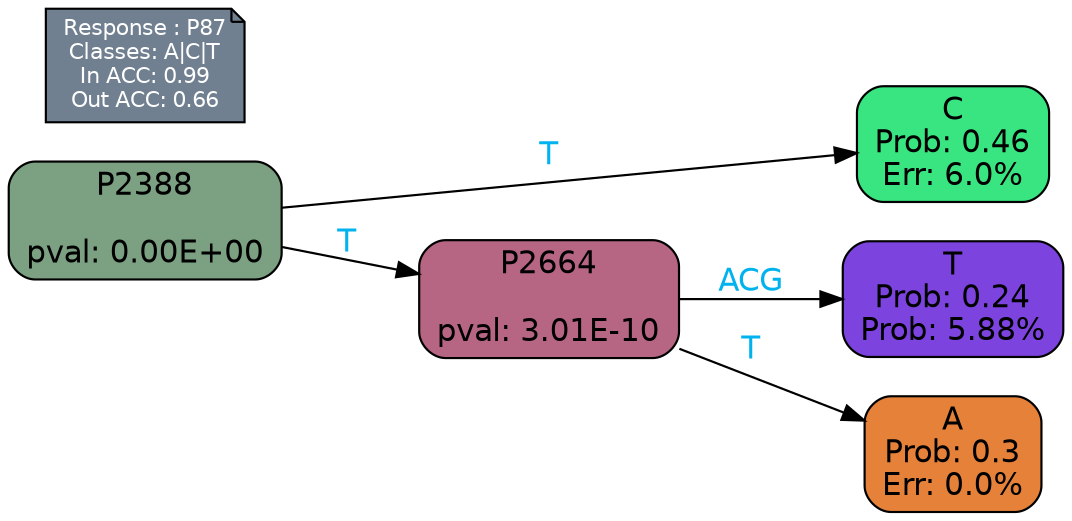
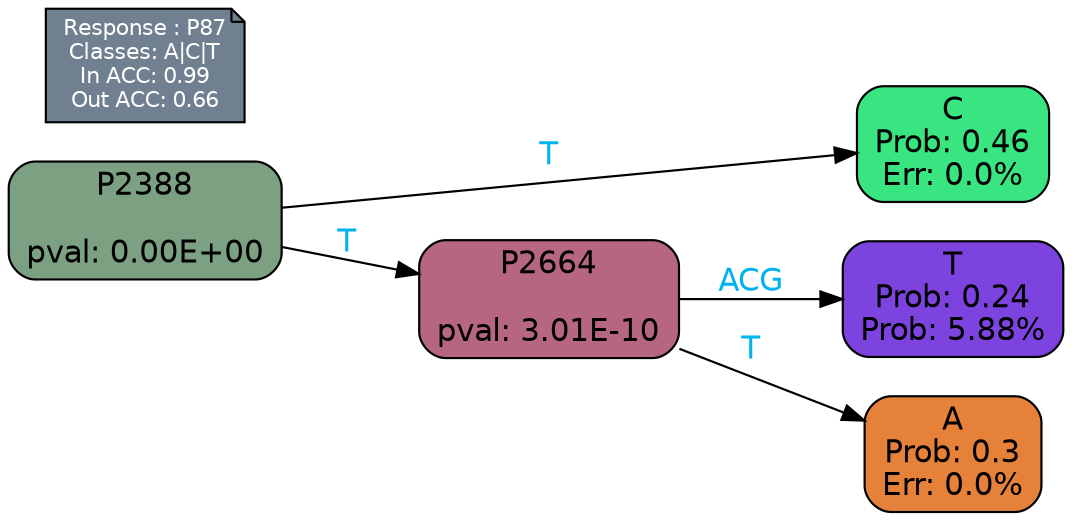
(953, 144) -> (953, 144)
